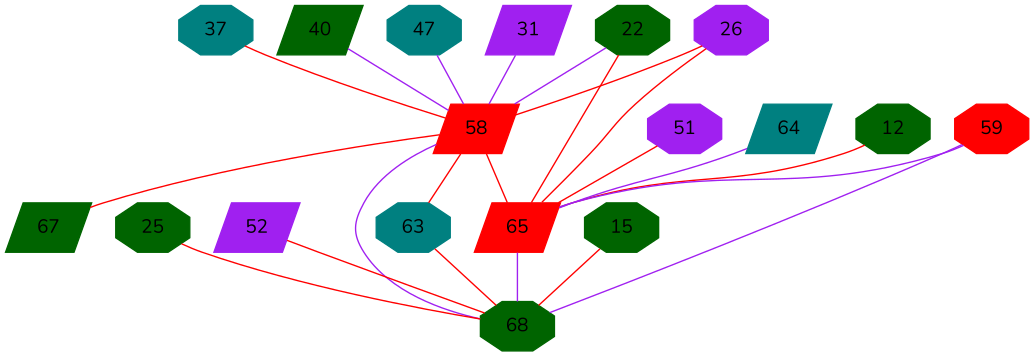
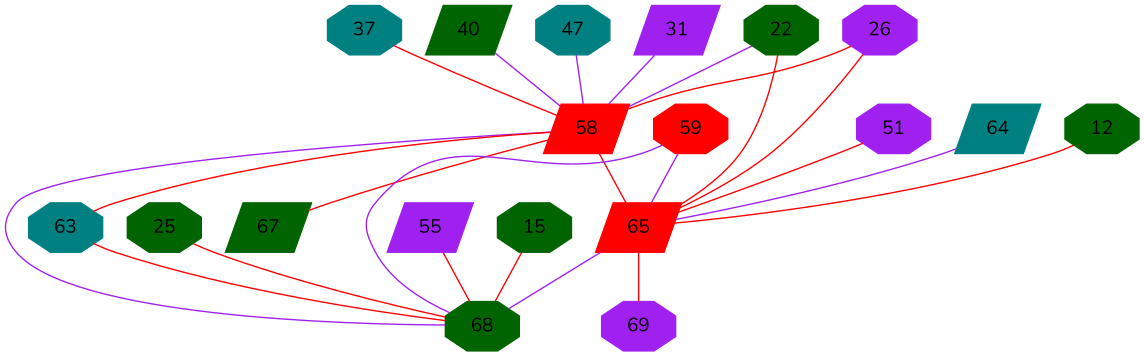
(257, 228) -> (430, 228)
none -> (639, 326)
